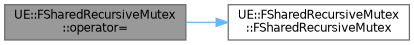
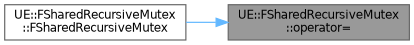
(201, 22) -> (201, 22)
